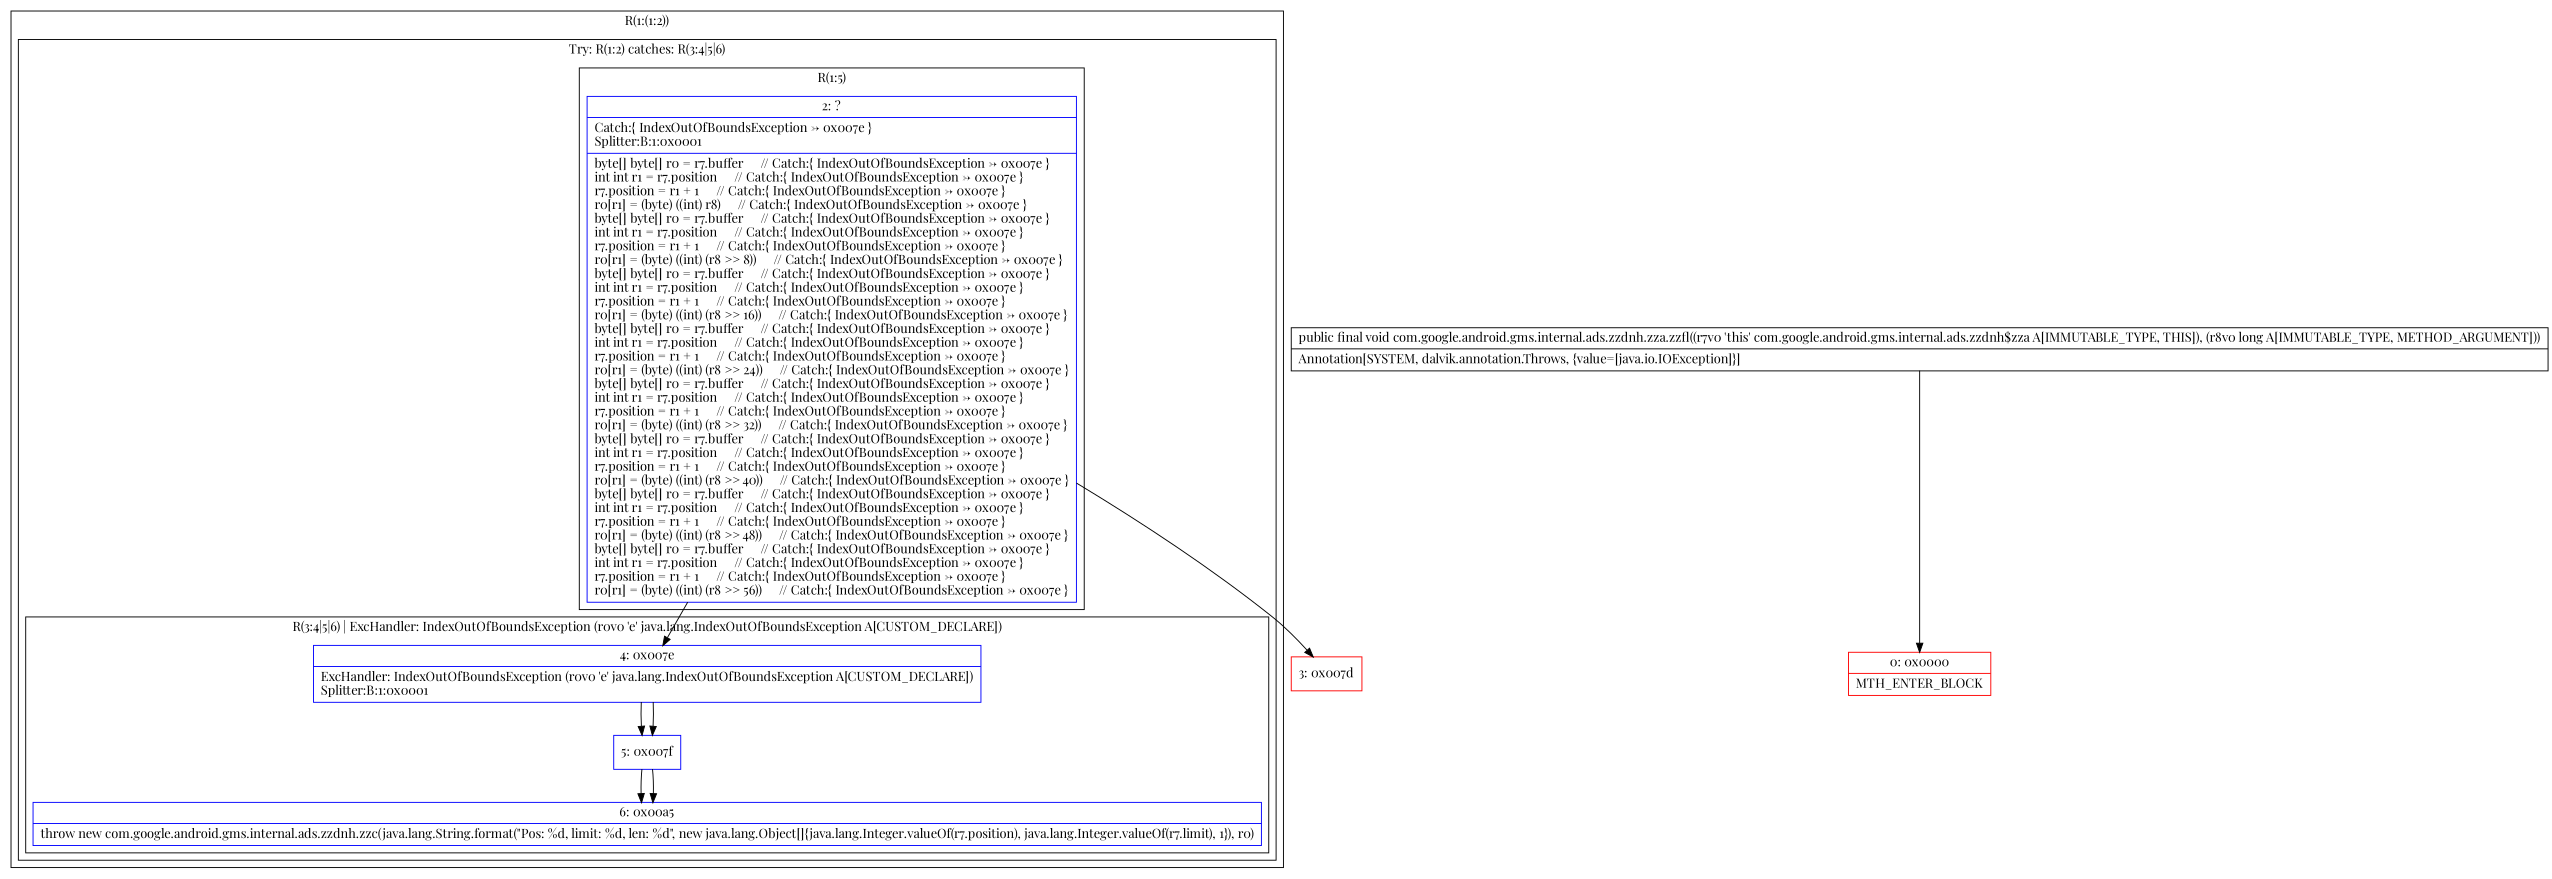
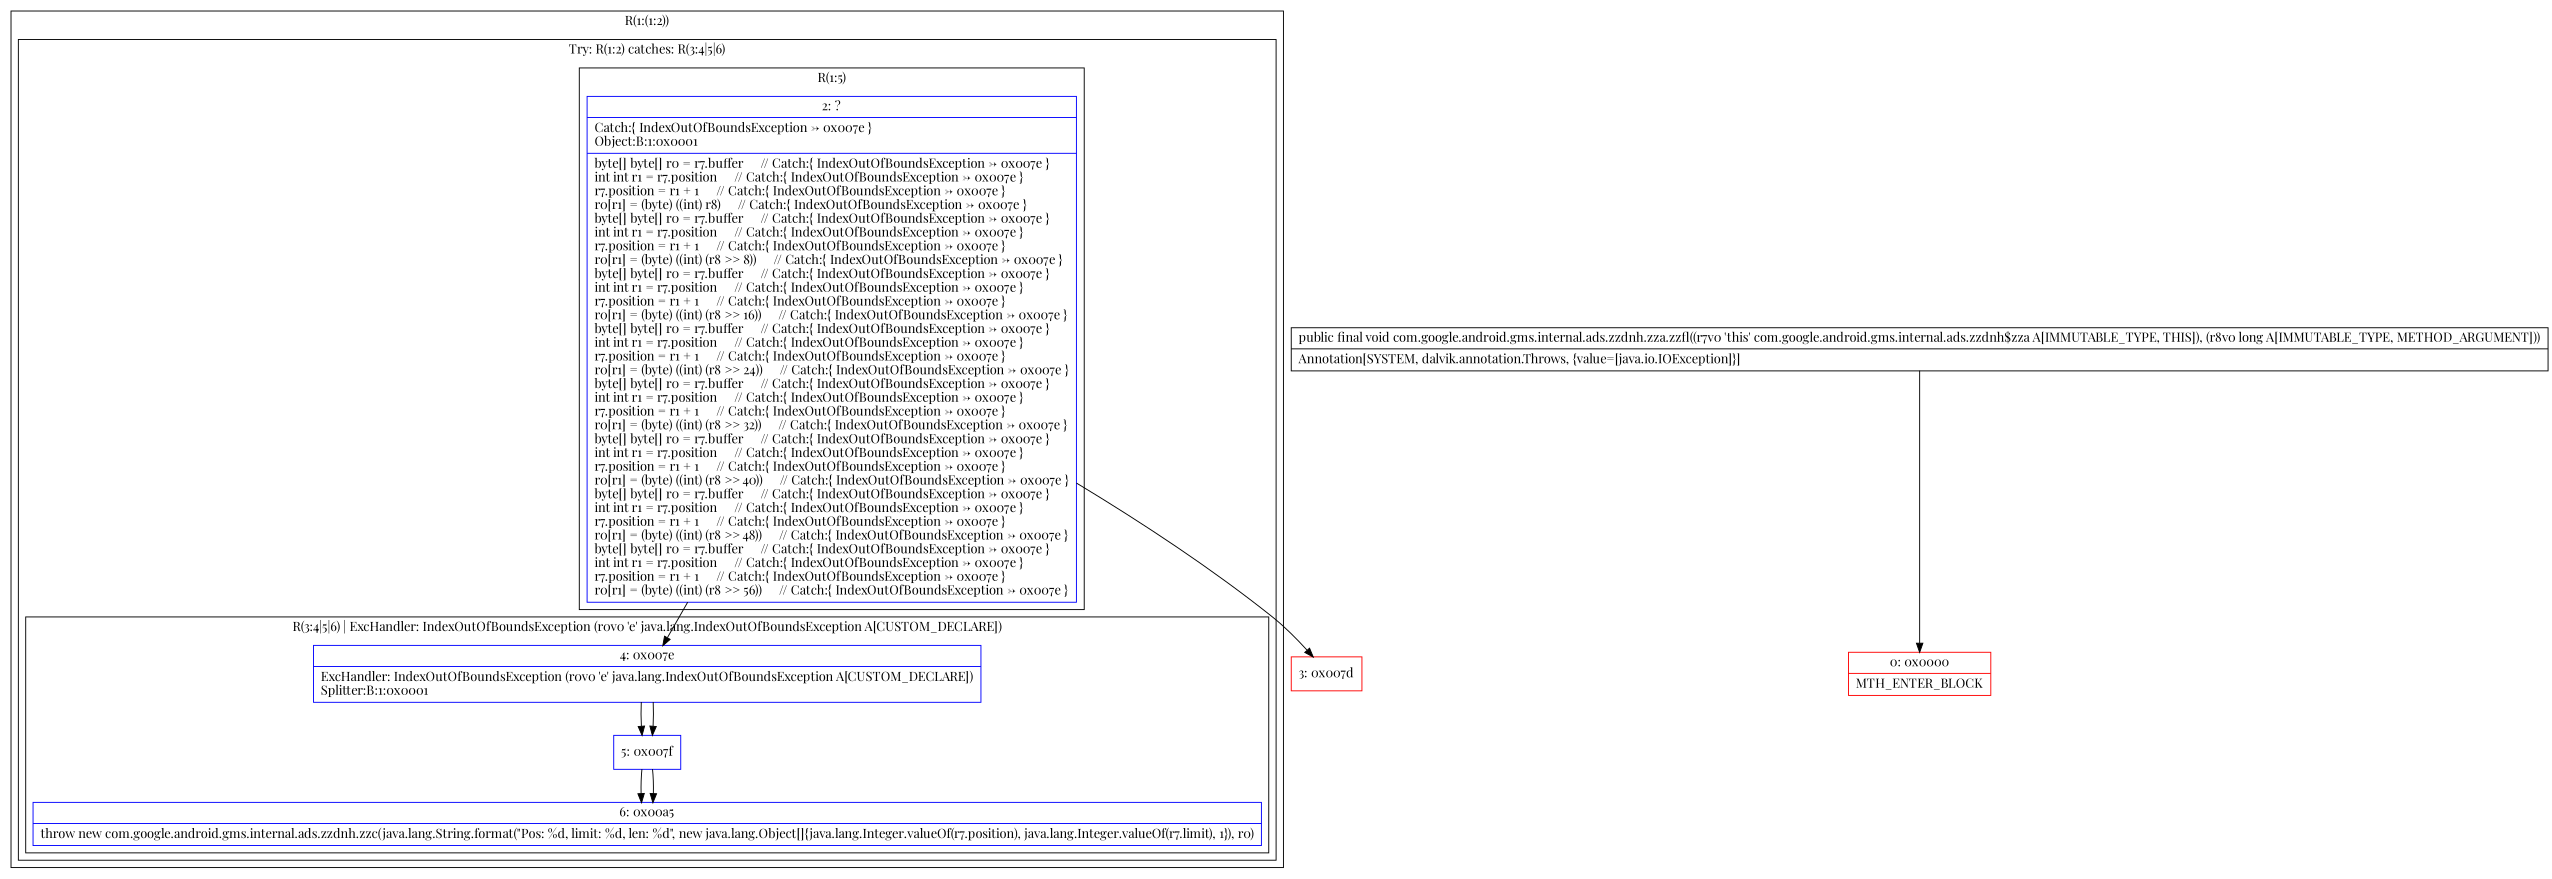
(649, 142) -> (646, 142)
